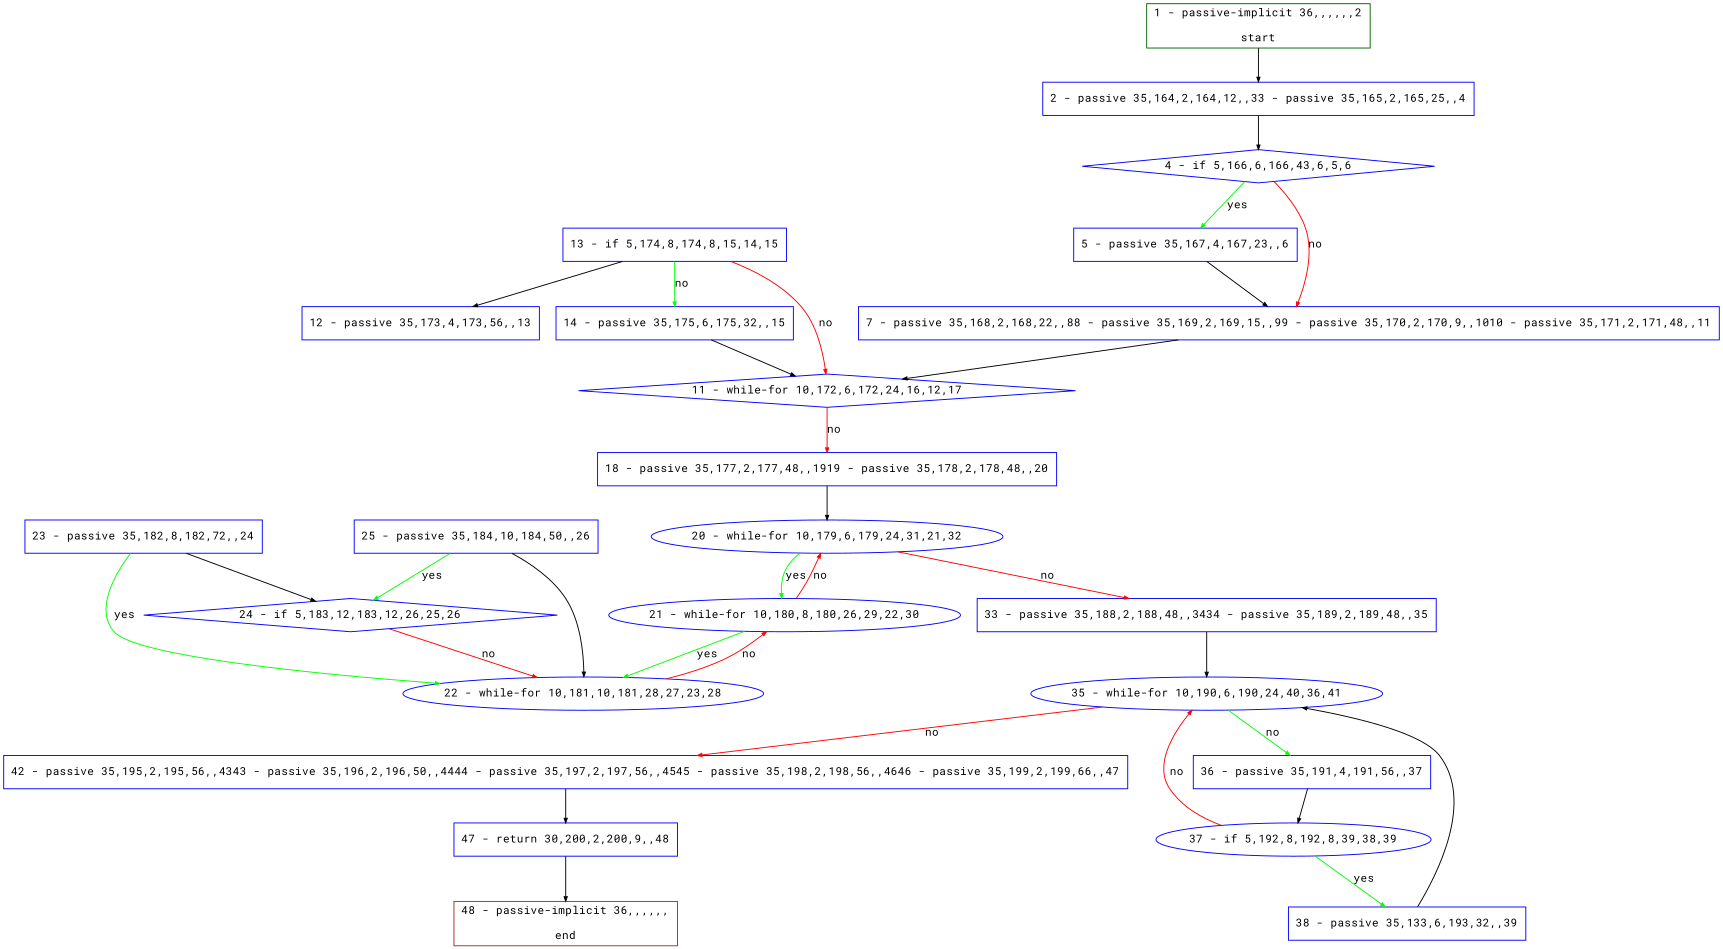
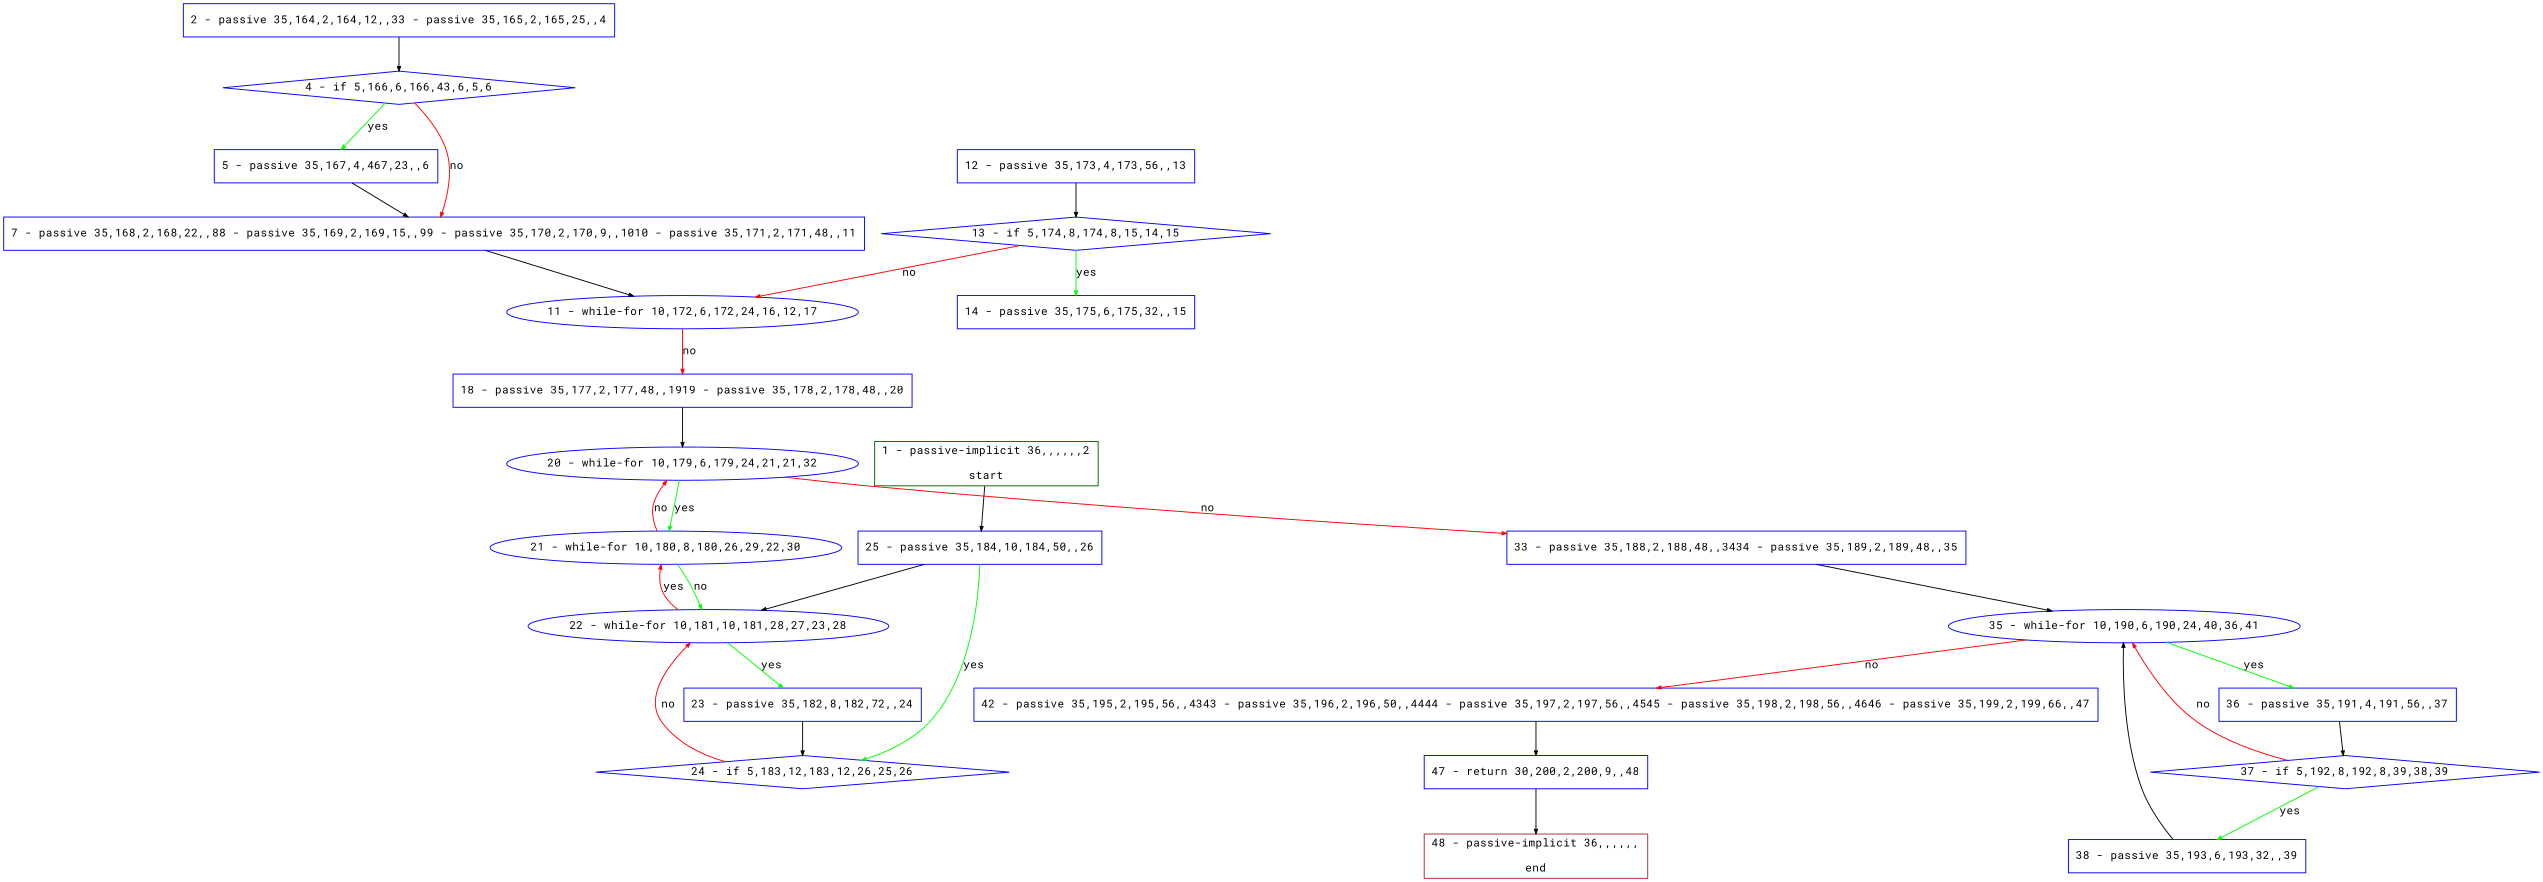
(1258, 63) -> (983, 506)
(675, 245) -> (1076, 234)
(1185, 245) -> (326, 166)
(550, 283) -> (1076, 198)
(682, 284) -> (1087, 273)
(751, 357) -> none
(827, 391) -> (683, 312)
(827, 537) -> (683, 464)
(707, 654) -> (701, 587)
(750, 654) -> (674, 587)
(230, 662) -> (754, 664)
(1273, 733) -> (2254, 665)
(1294, 840) -> (2345, 772)
(1407, 924) -> (2187, 856)
